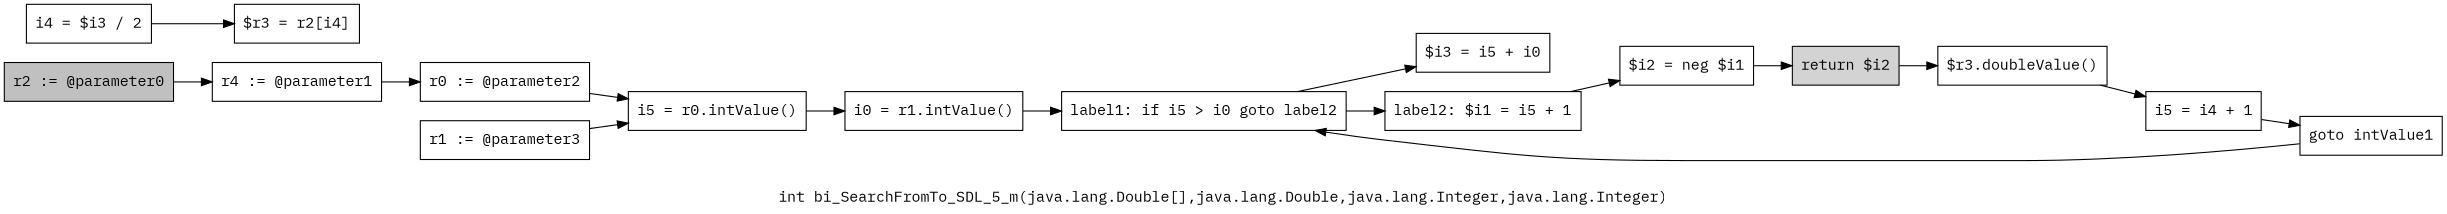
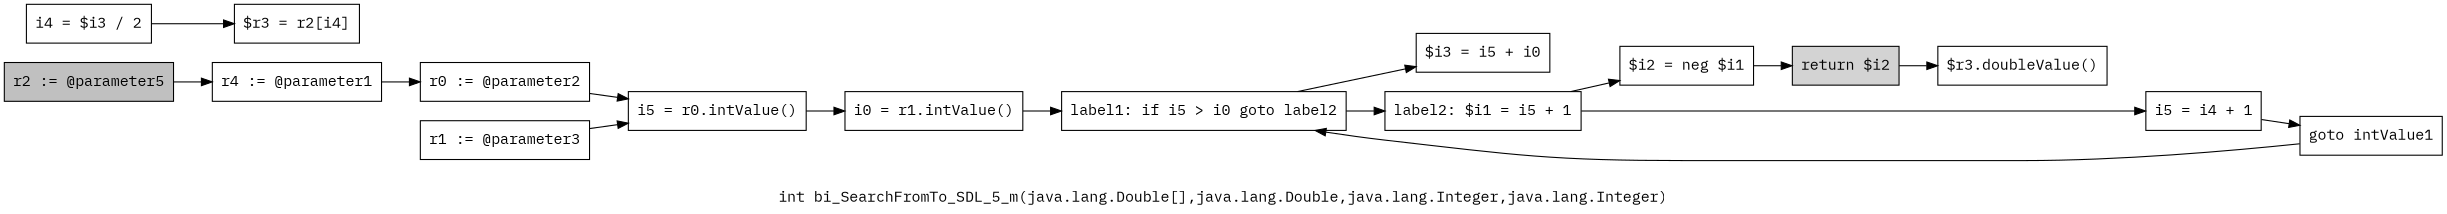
(89, 82) -> (89, 82)
(2118, 90) -> (1858, 111)
